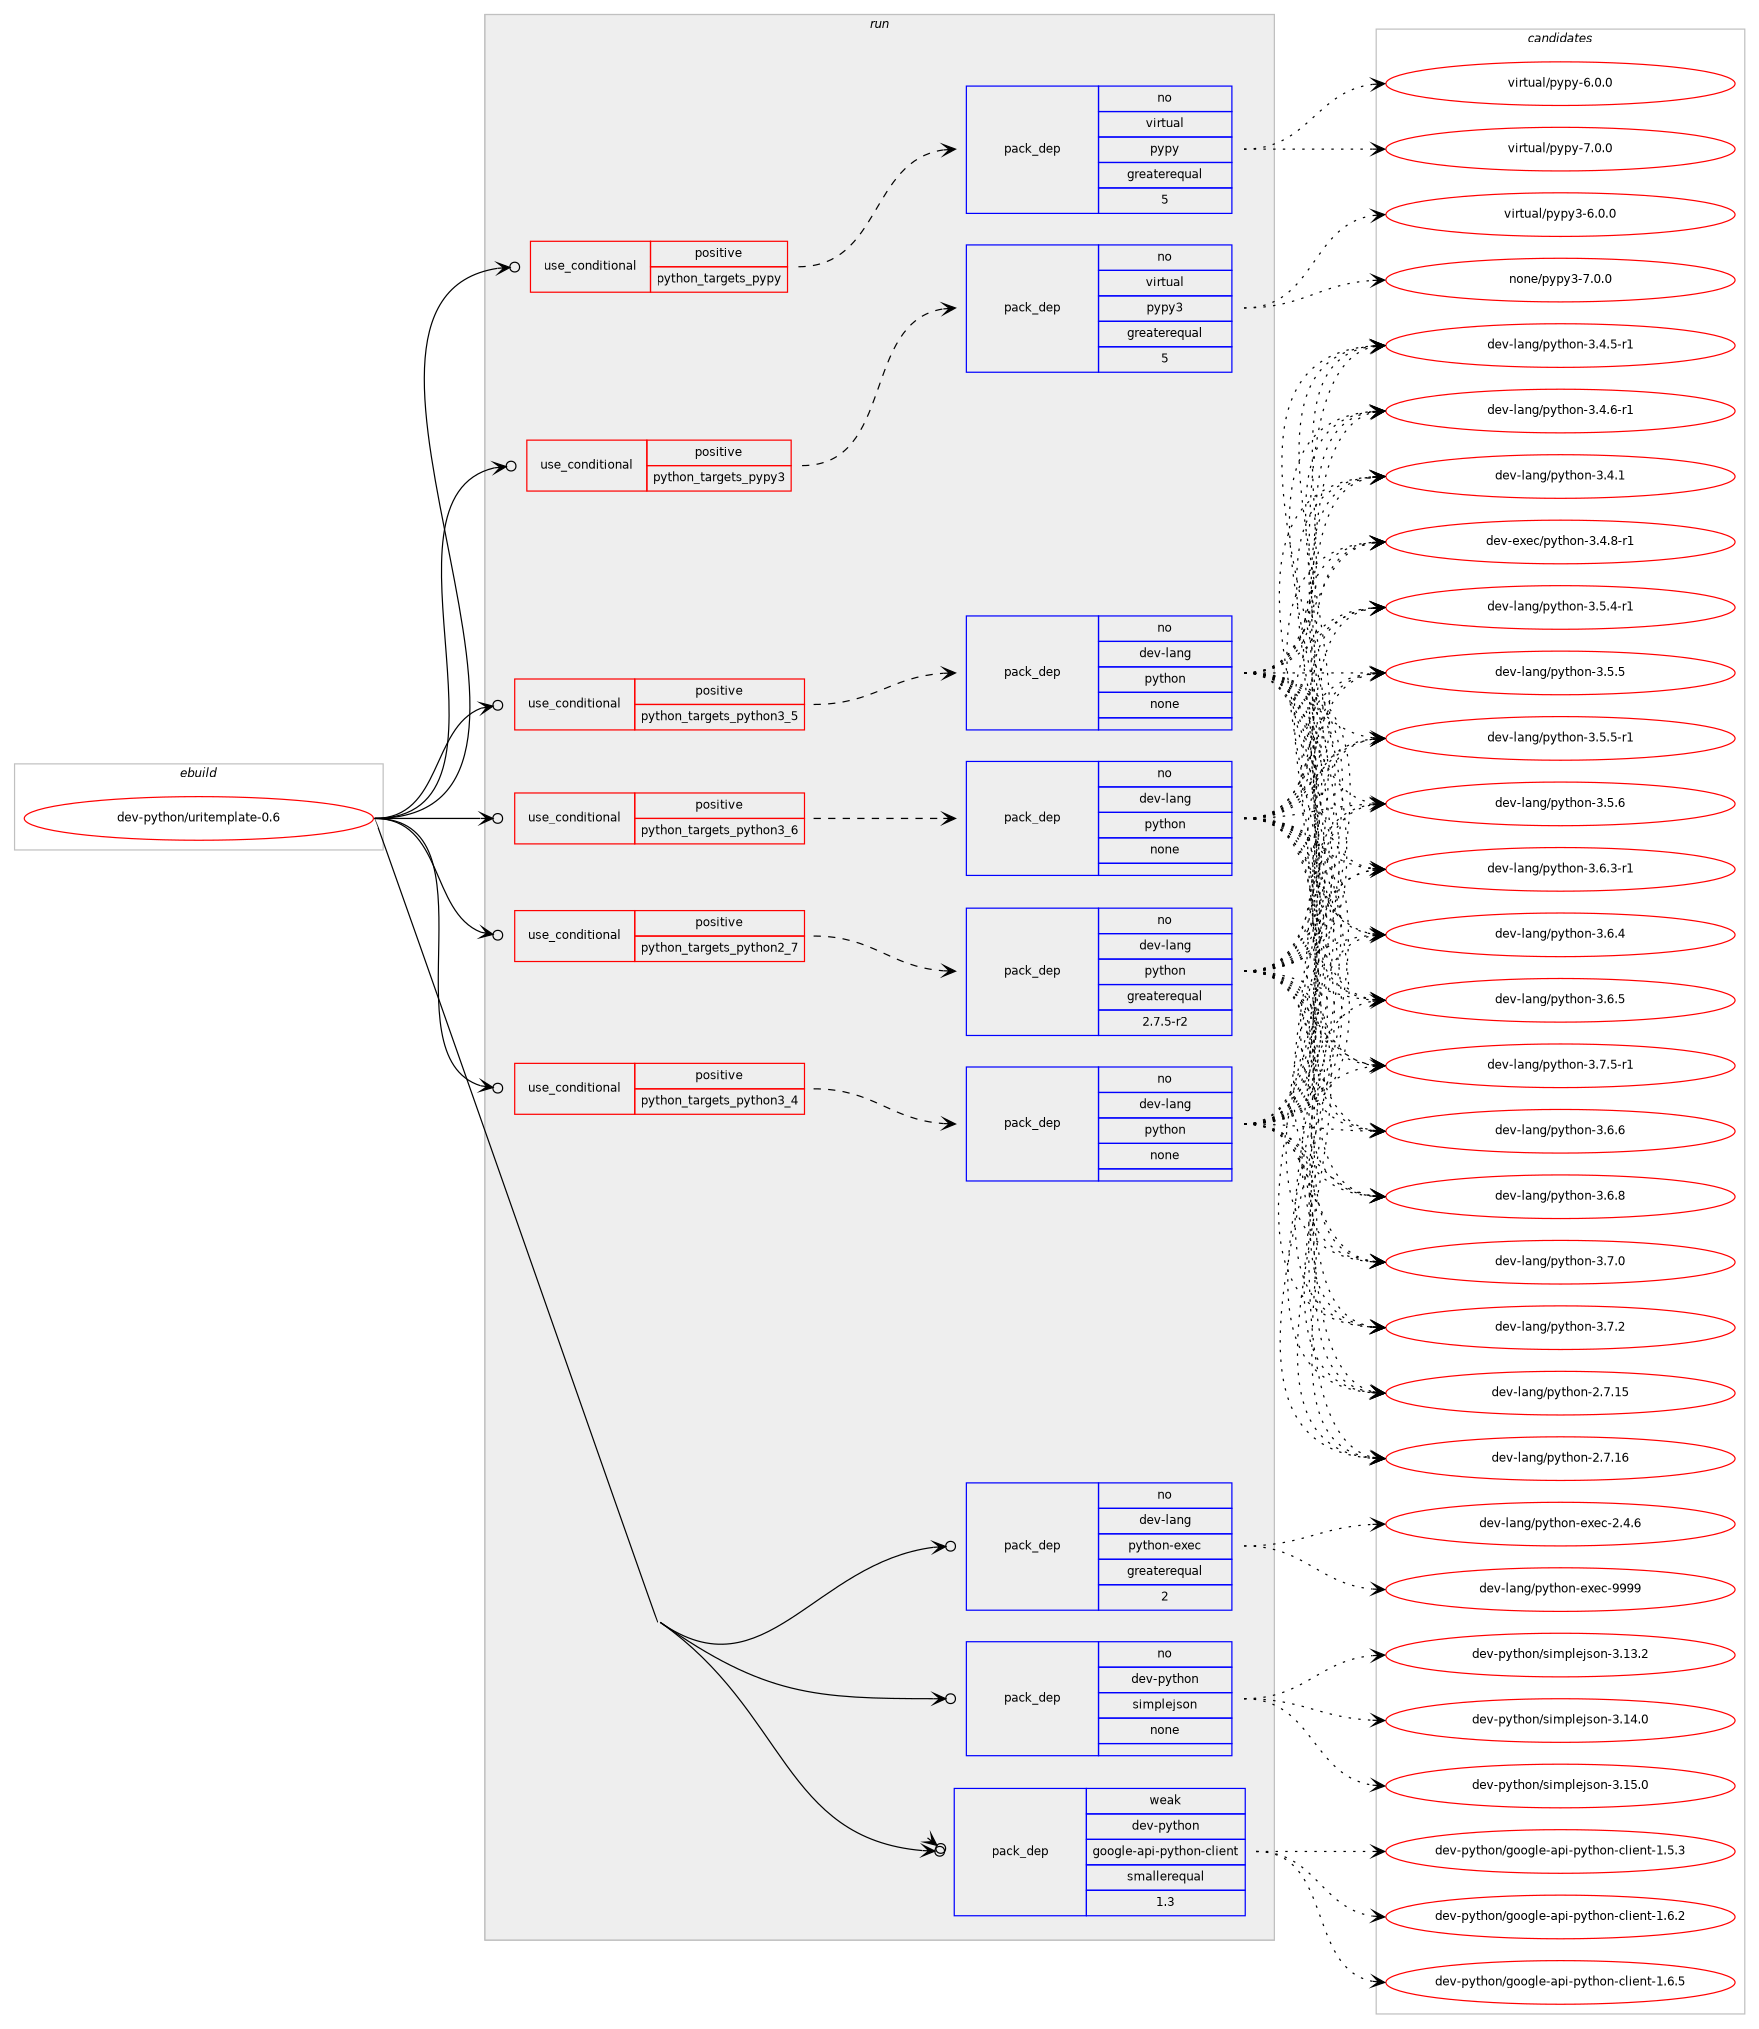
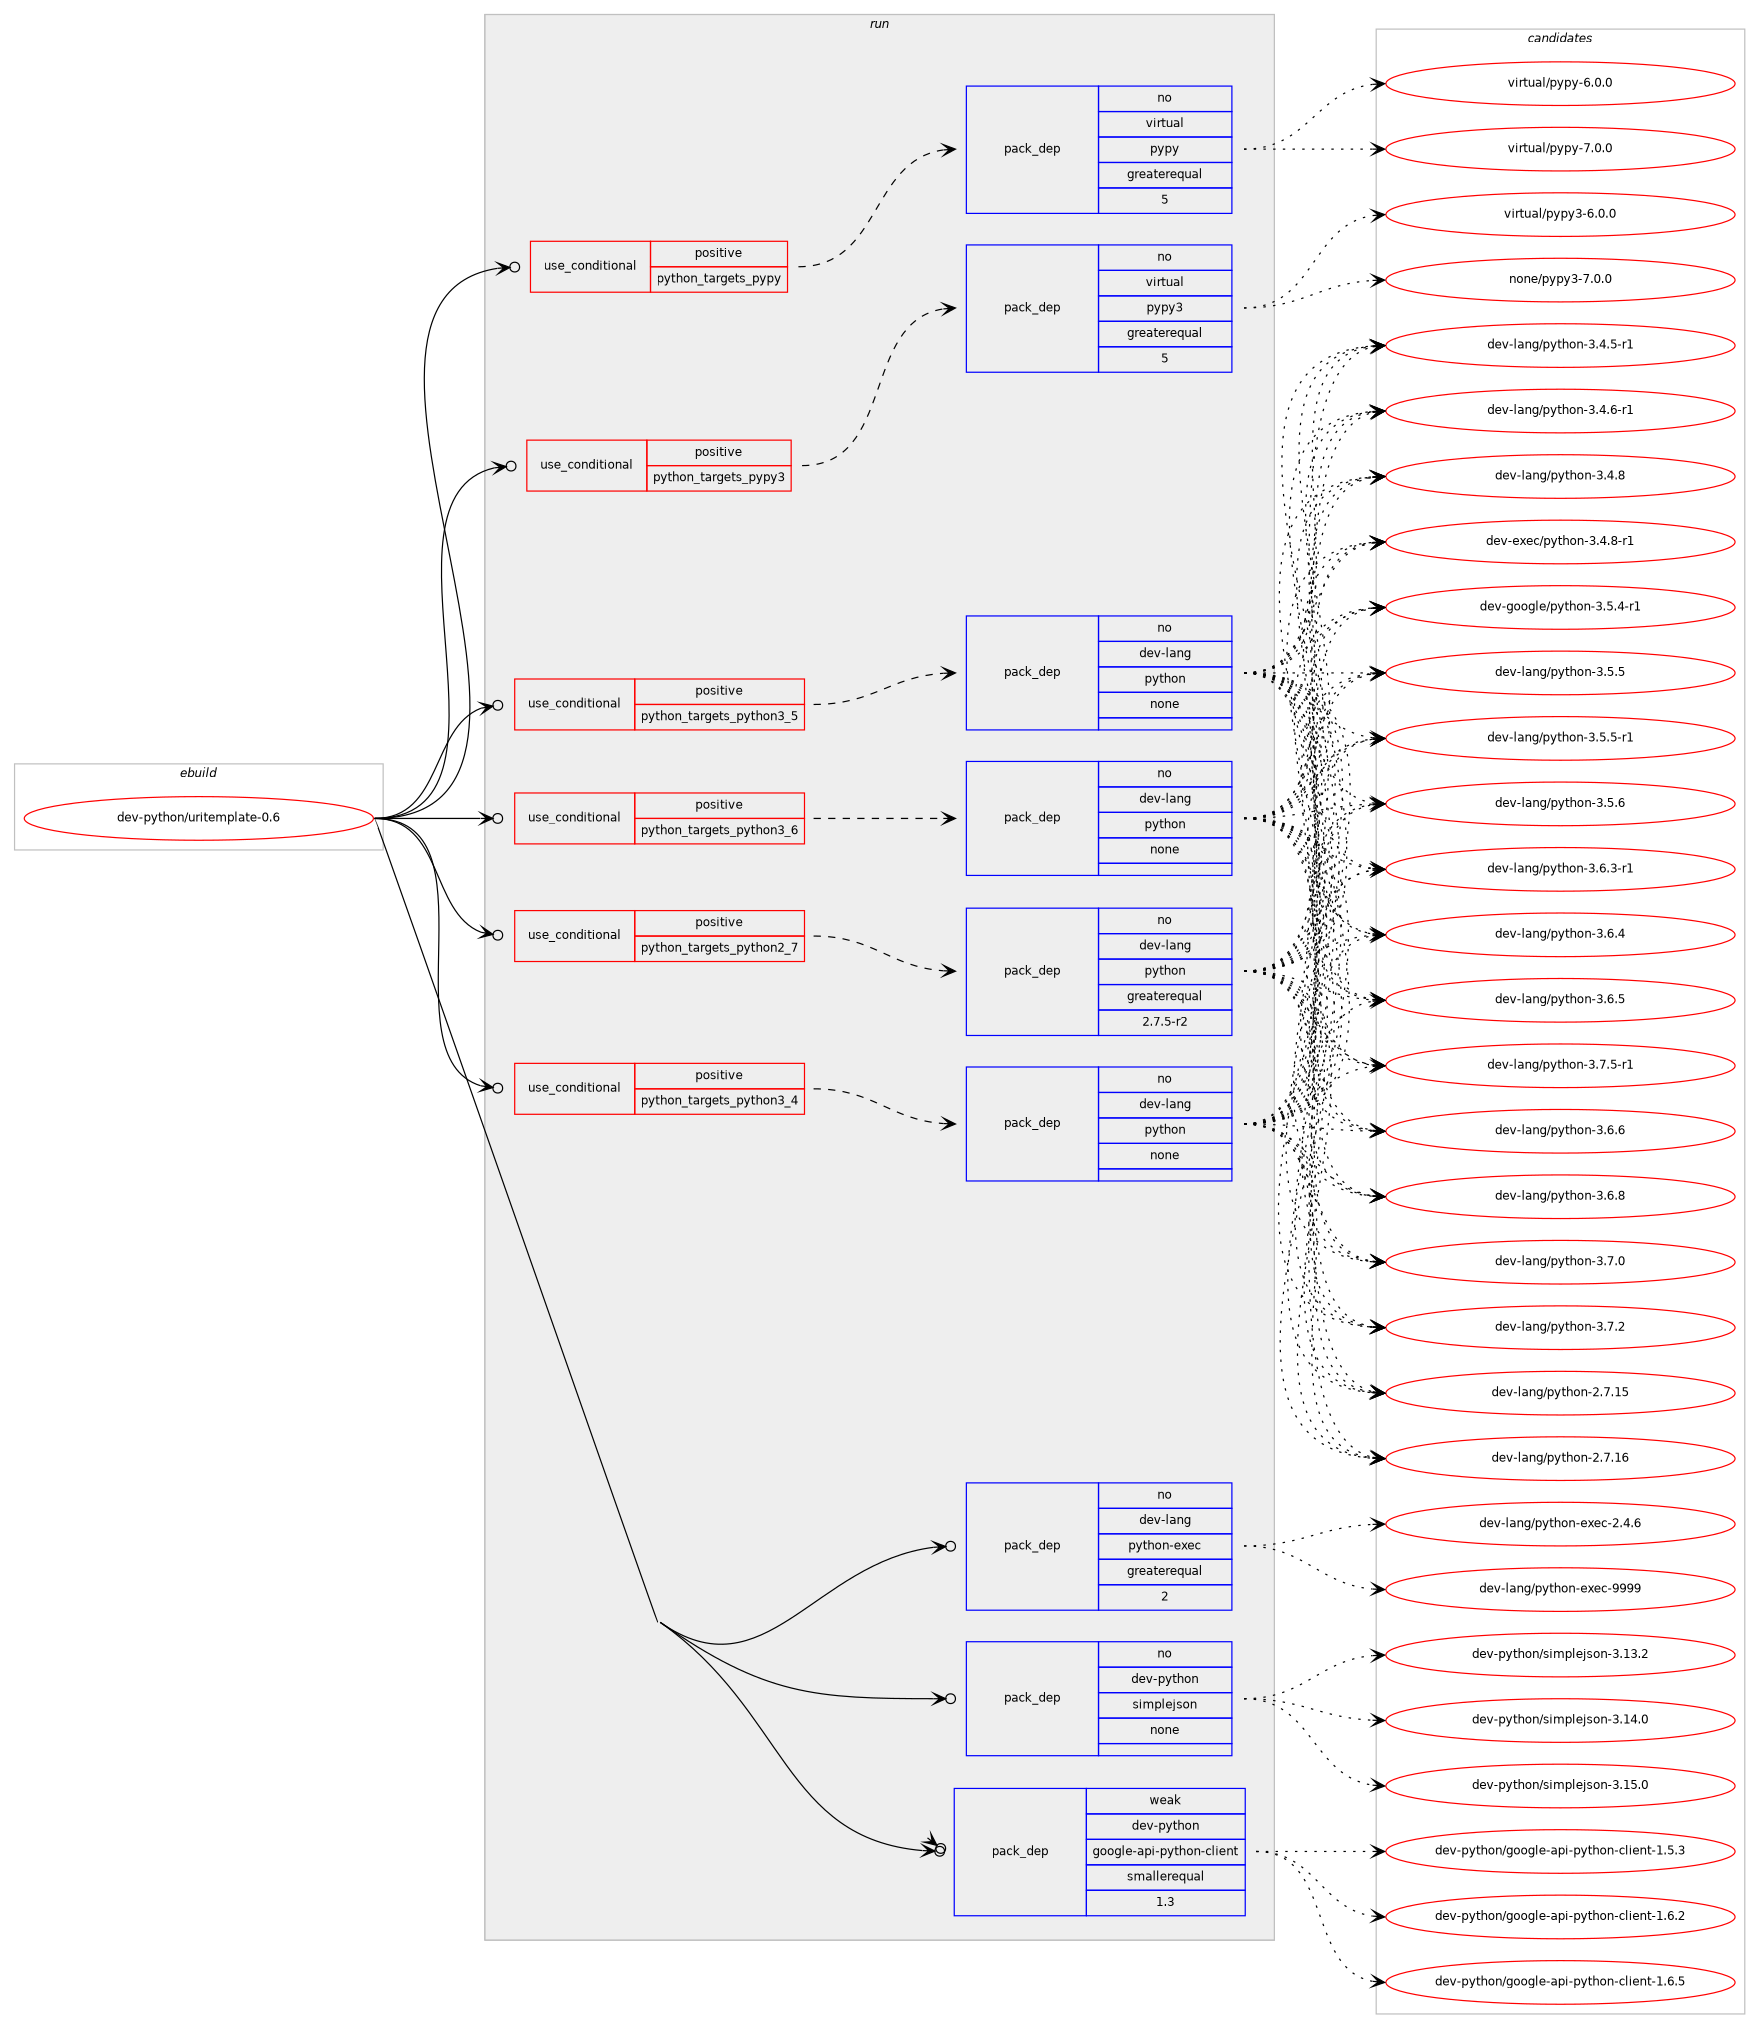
(1560, 477) -> (1560, 477)
(1560, 607) -> (1560, 607)
